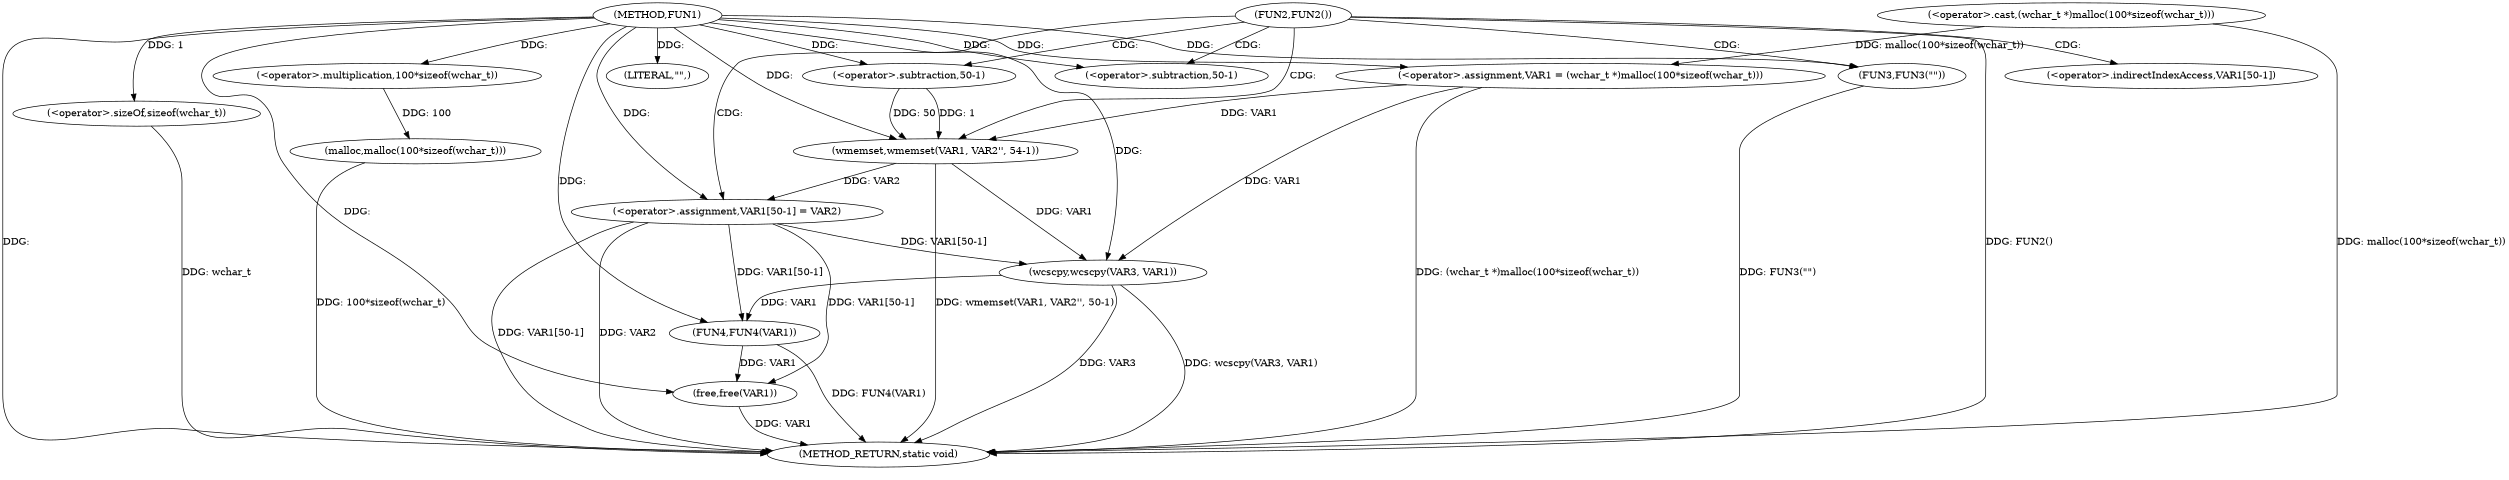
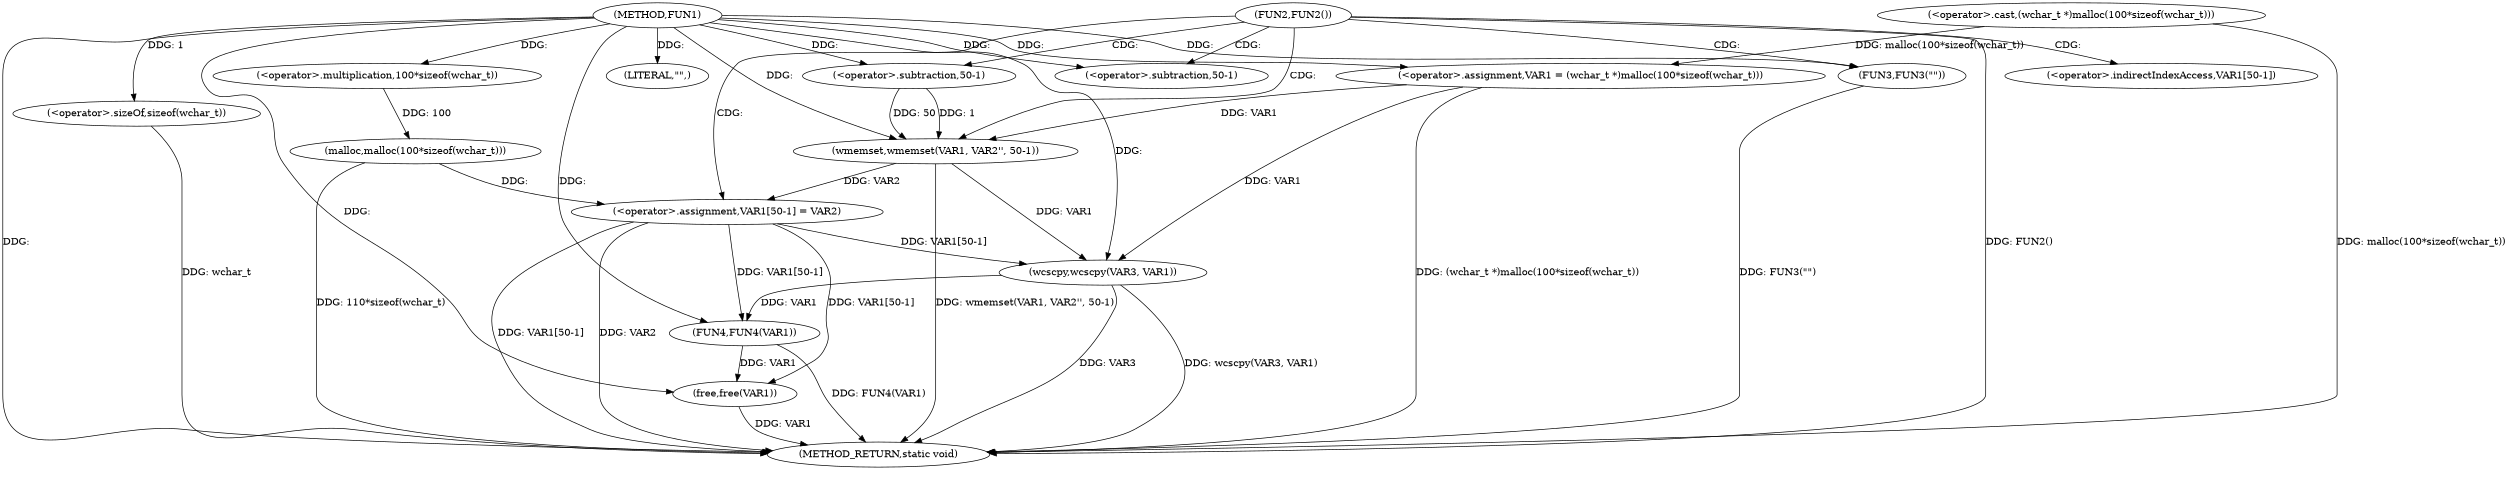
(618, 119) -> (516, 190)
(936, 151) -> (936, 151)
(381, 303) -> (381, 303)
